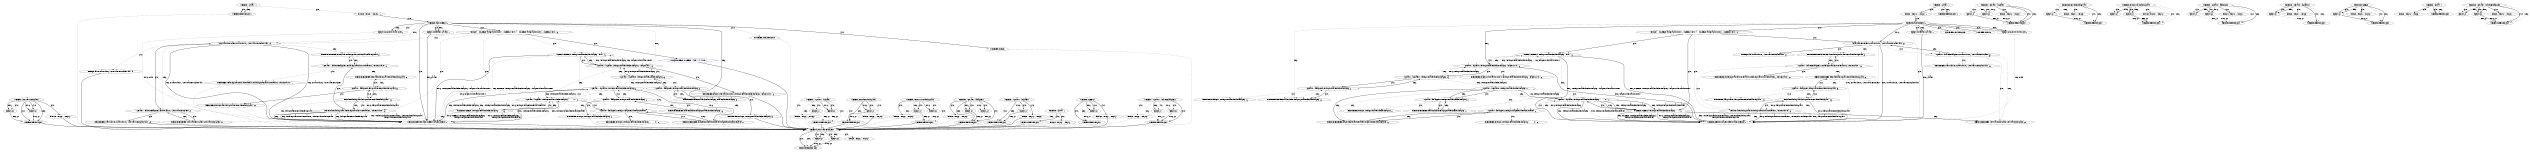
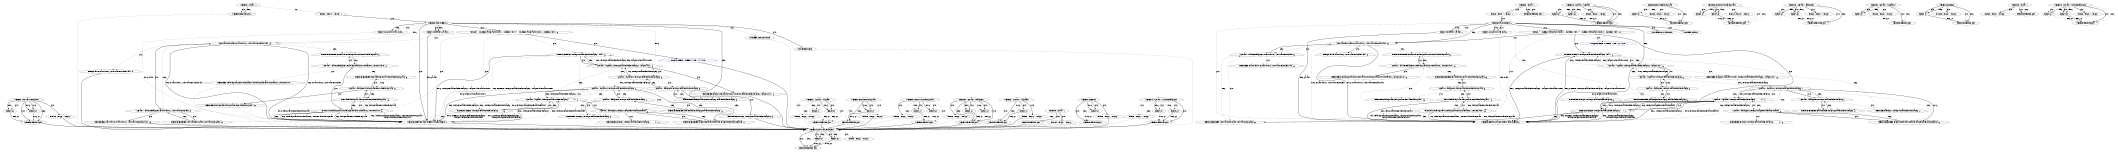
none -> (1608, 44)
